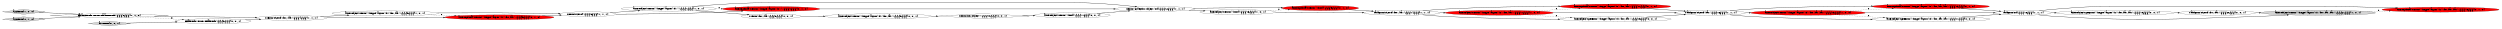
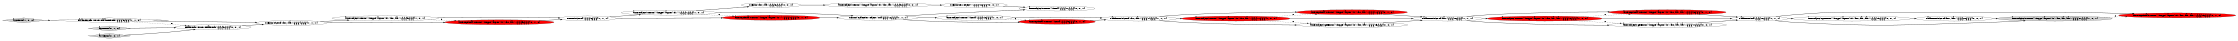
(1113, 12) -> (964, 13)
(983, 16) -> (974, 5)
(59, 18) -> (151, 28)
